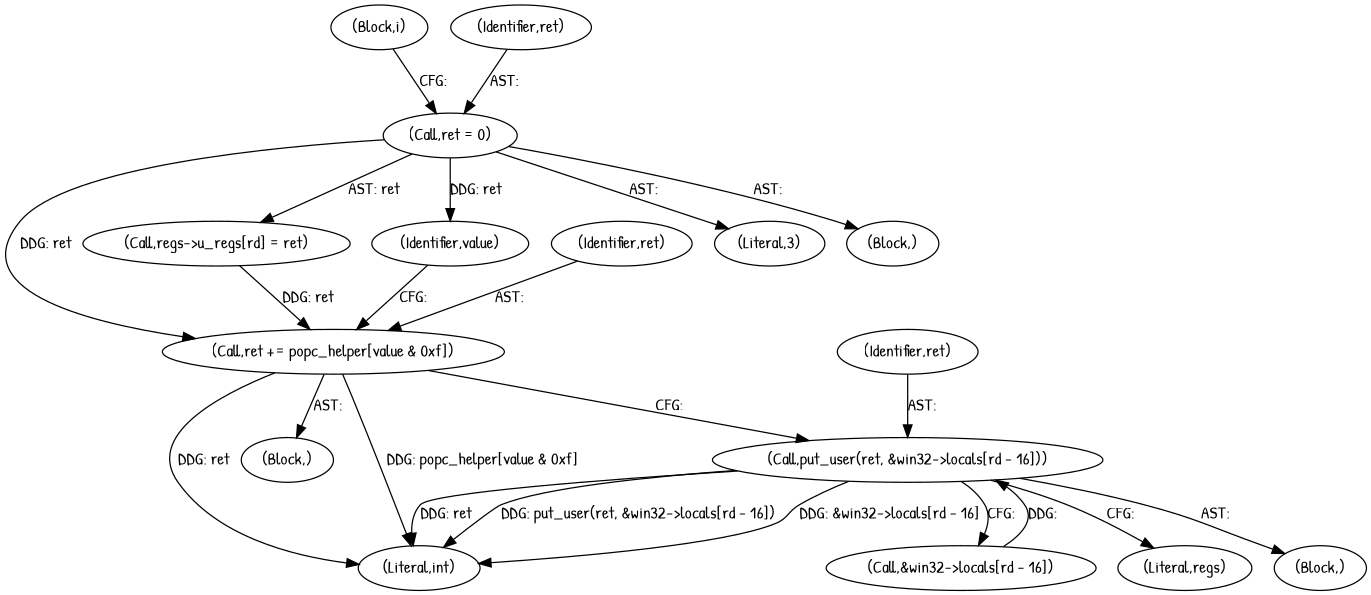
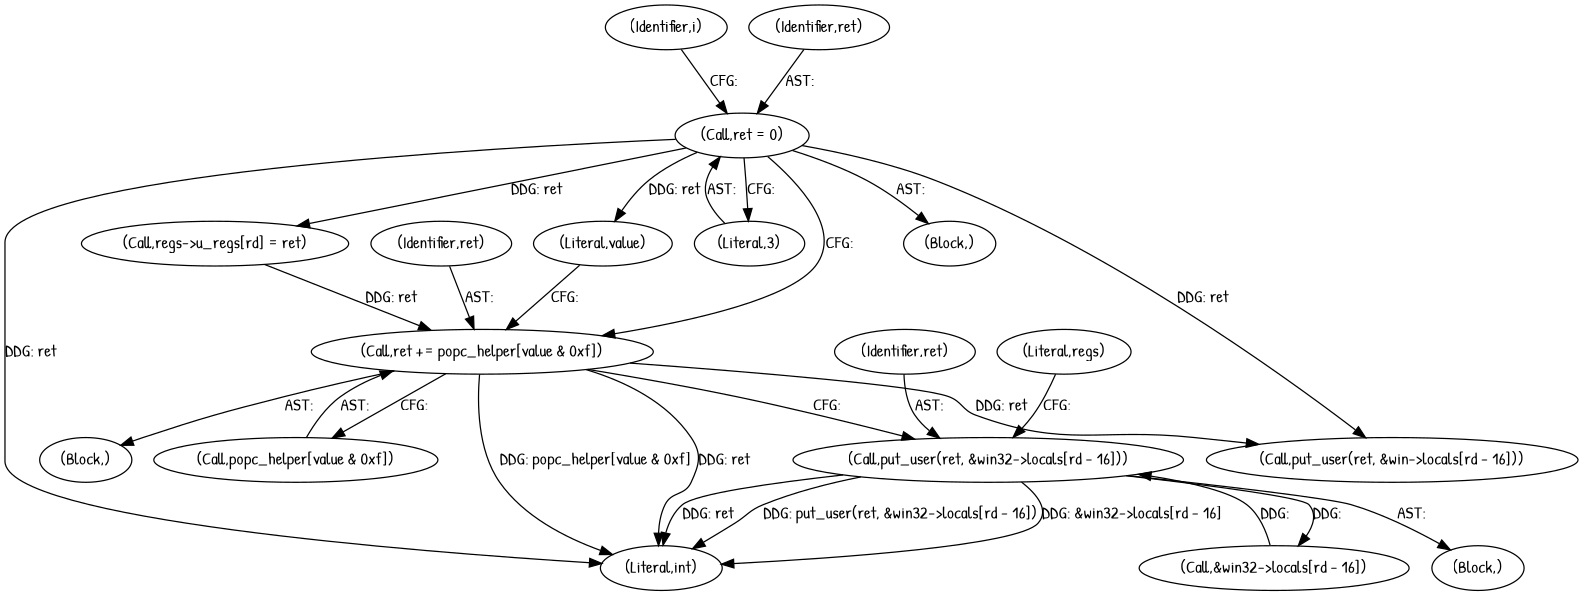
(379, 27) -> (666, 27)
(374, 190) -> (537, 190)
(646, 190) -> (763, 190)
none -> (707, 197)
(46, 244) -> (842, 244)
(450, 244) -> (603, 244)
none -> (5, 308)
none -> (296, 460)
none -> (1392, 460)
(1069, 506) -> (1041, 403)
(1003, 514) -> (1329, 514)
